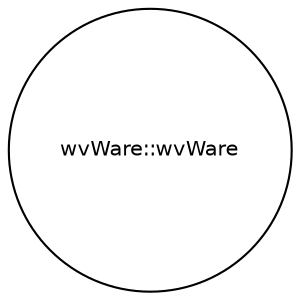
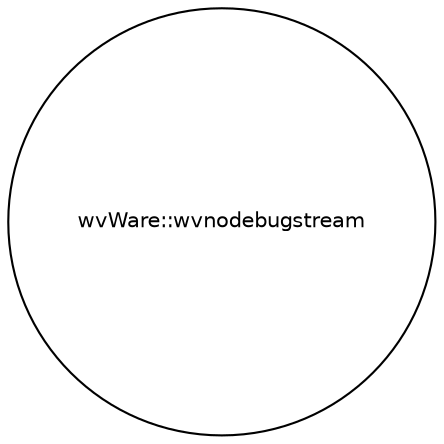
(150, 150) -> (222, 222)
